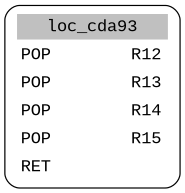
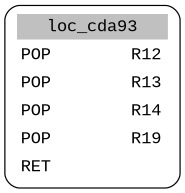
(91, 138) -> (91, 138)
